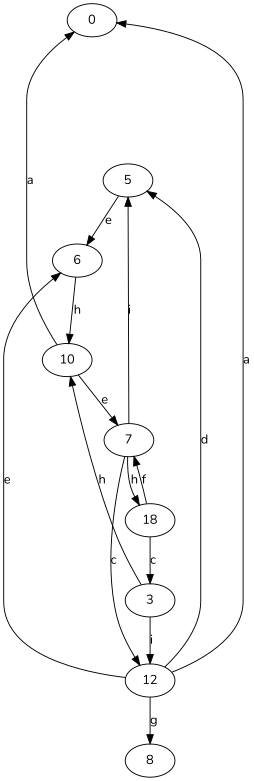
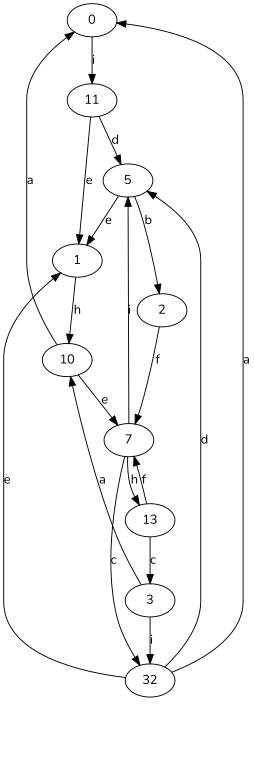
none -> (92, 100)
(77, 261) -> (77, 261)
none -> (162, 310)
(103, 480) -> (103, 480)
(150, 520) -> (150, 520)
(150, 680) -> (150, 680)
(150, 761) -> none
